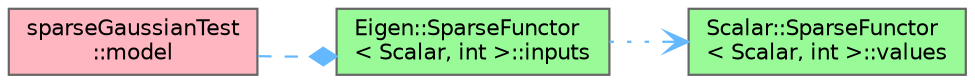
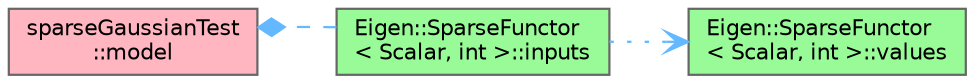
(827, 42) -> (827, 42)
(284, 57) -> (311, 27)
